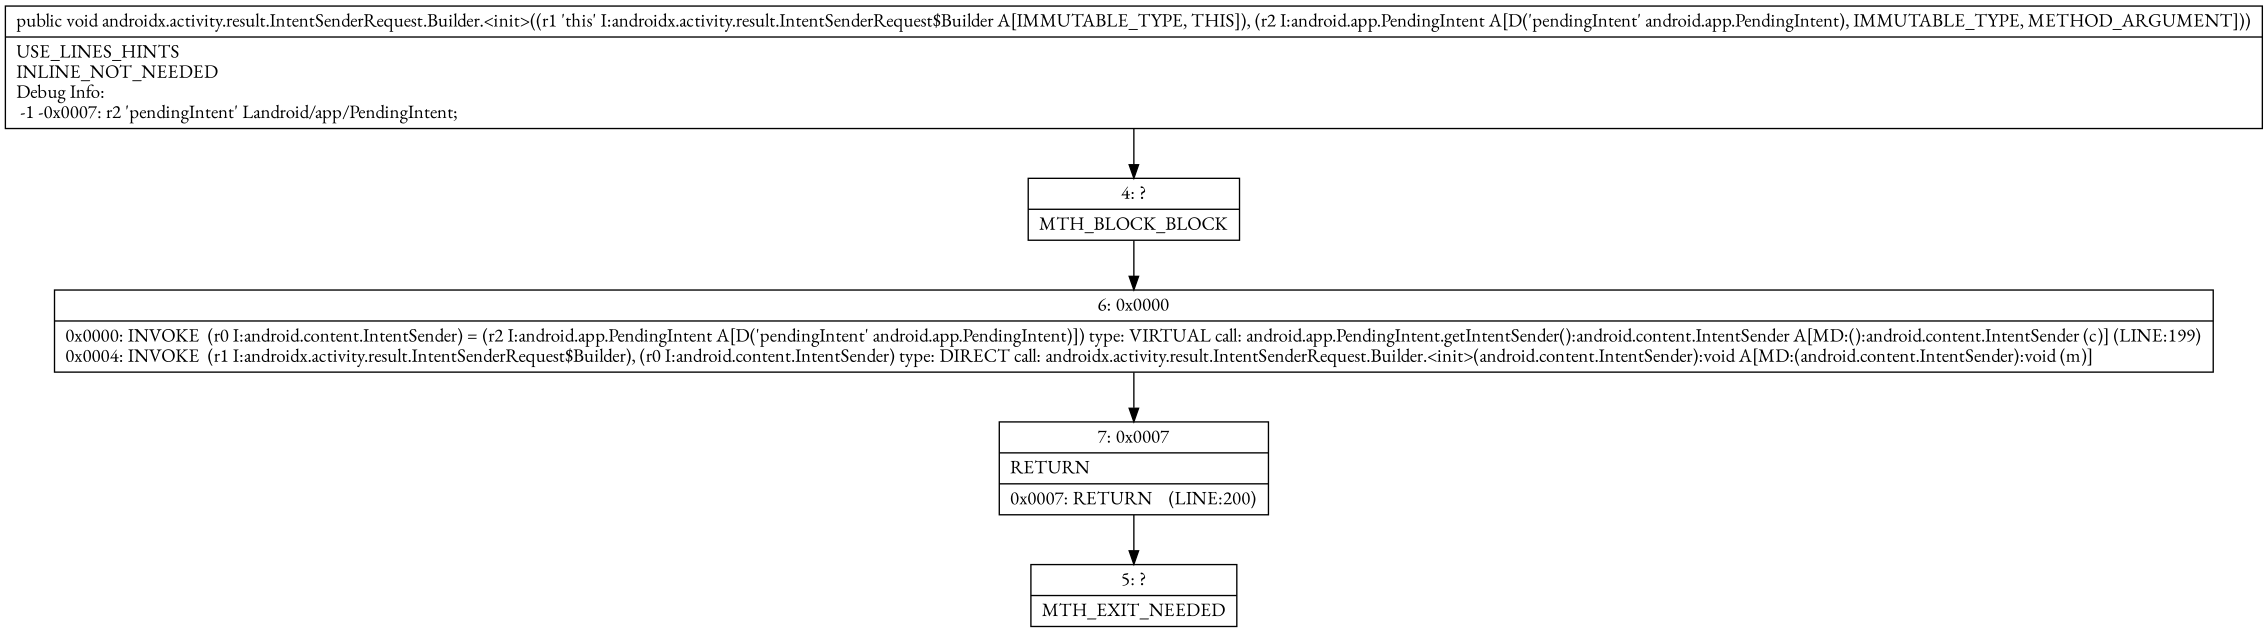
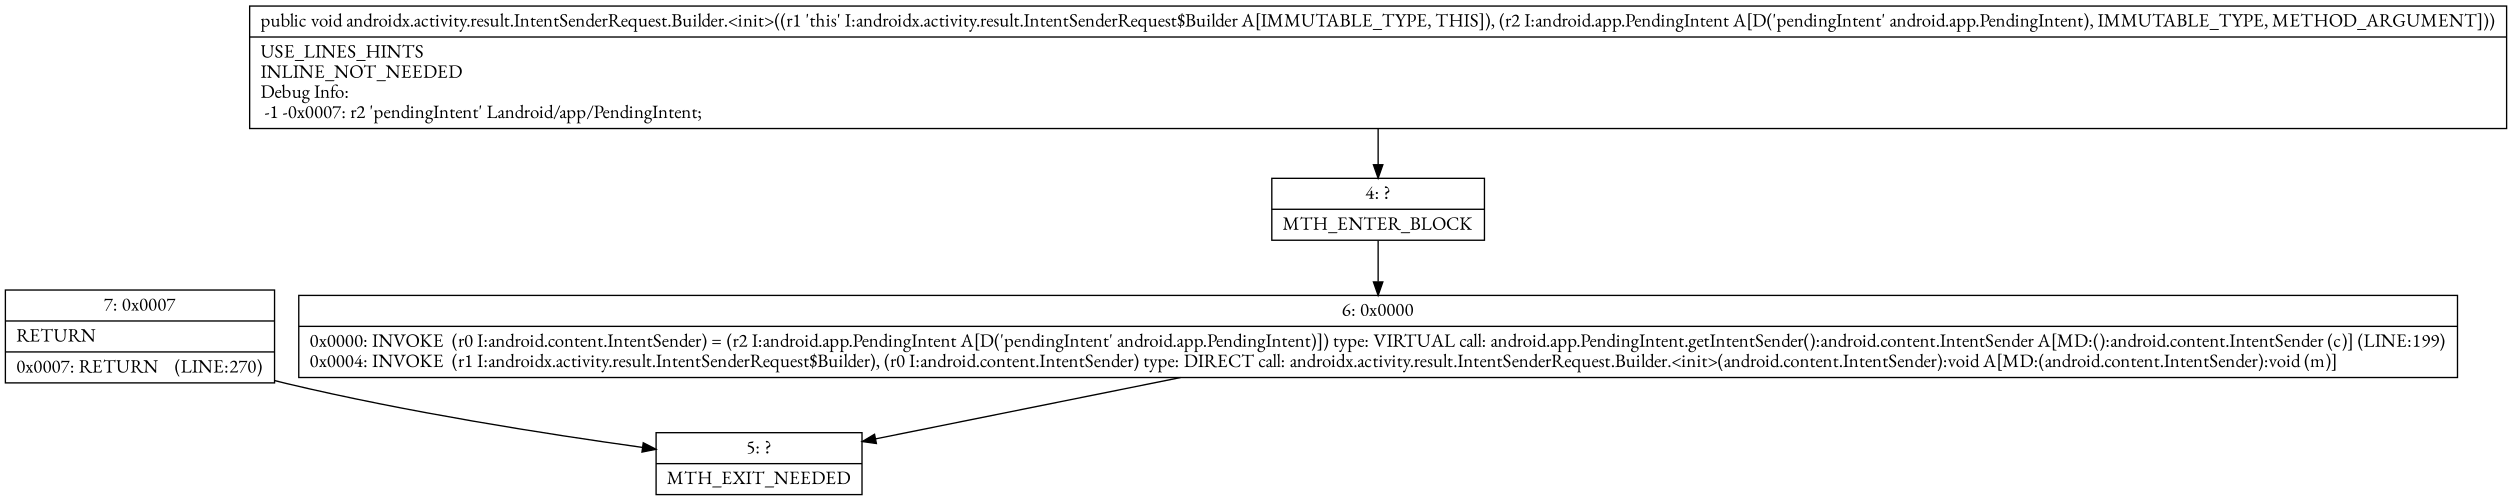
(1134, 224) -> (1378, 224)
(1134, 390) -> (1028, 408)
(1134, 499) -> (140, 367)
